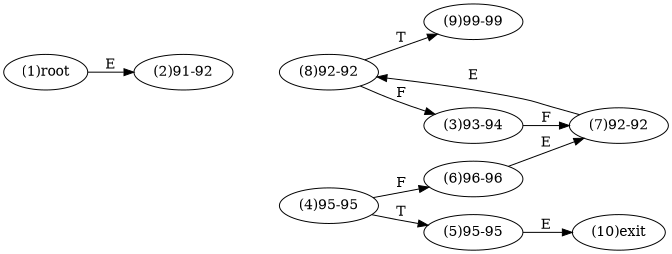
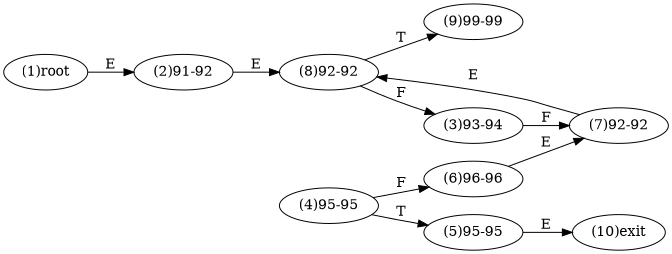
none -> (251, 72)
